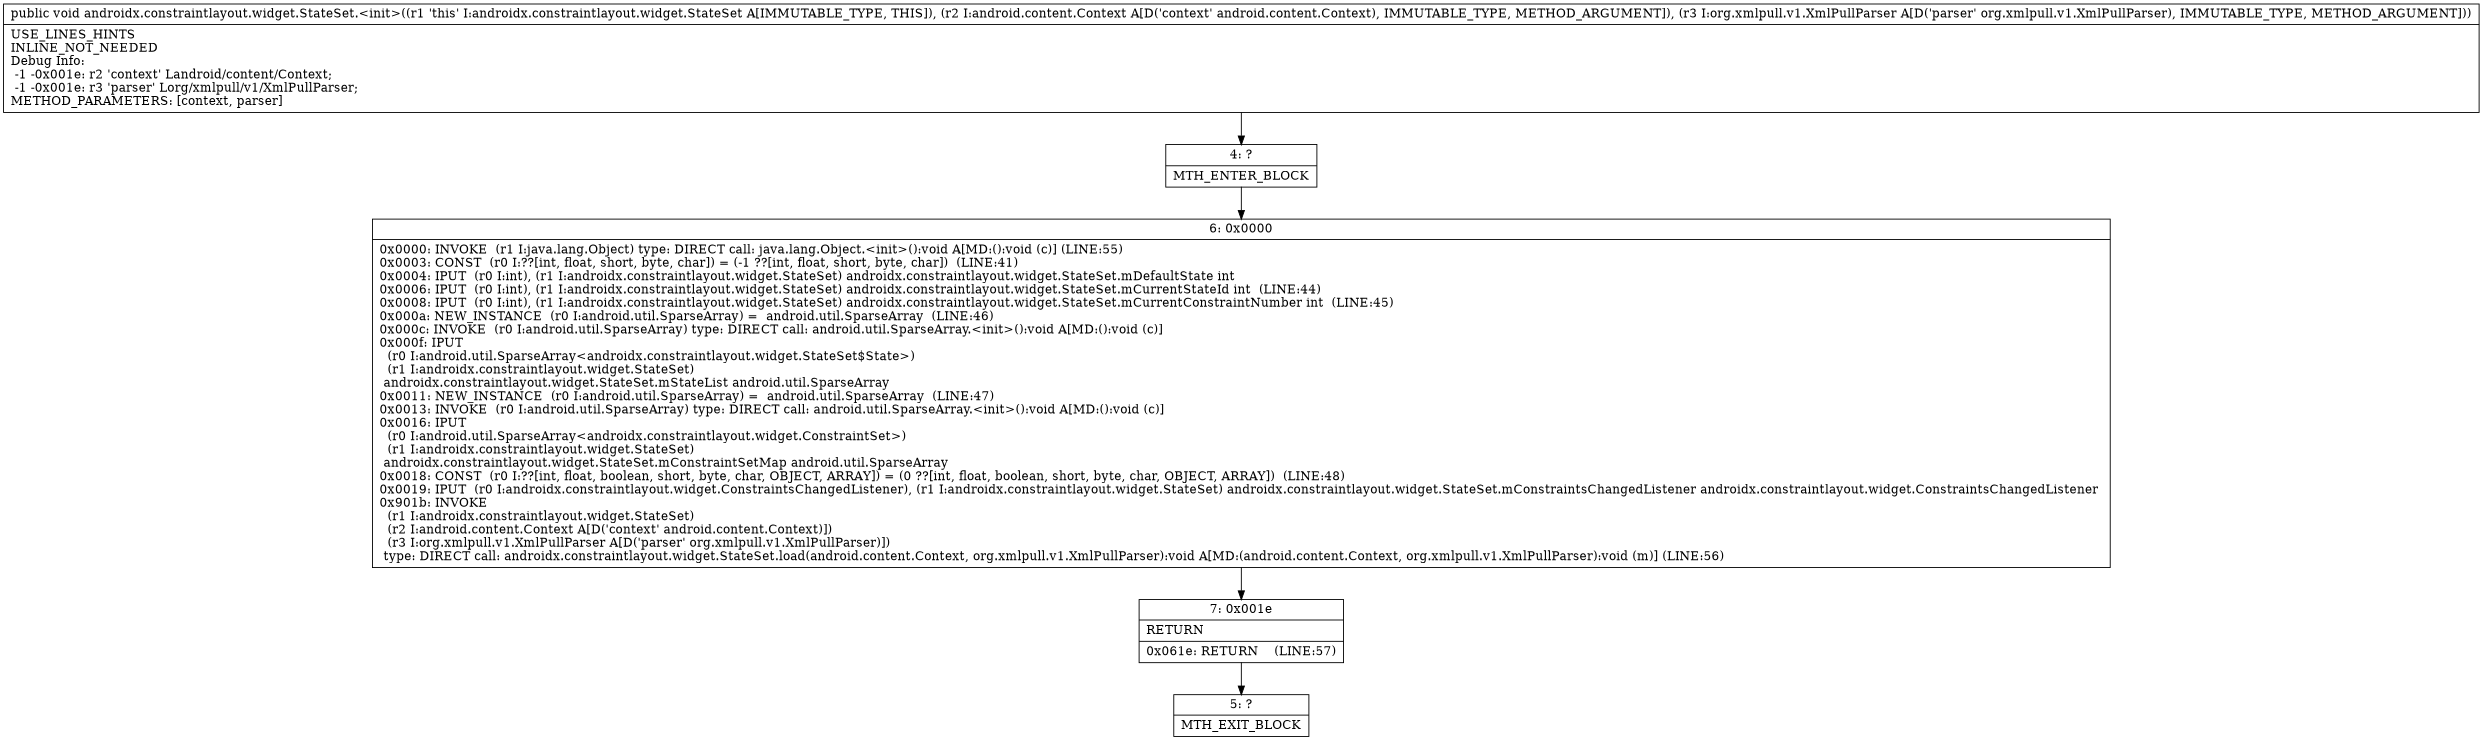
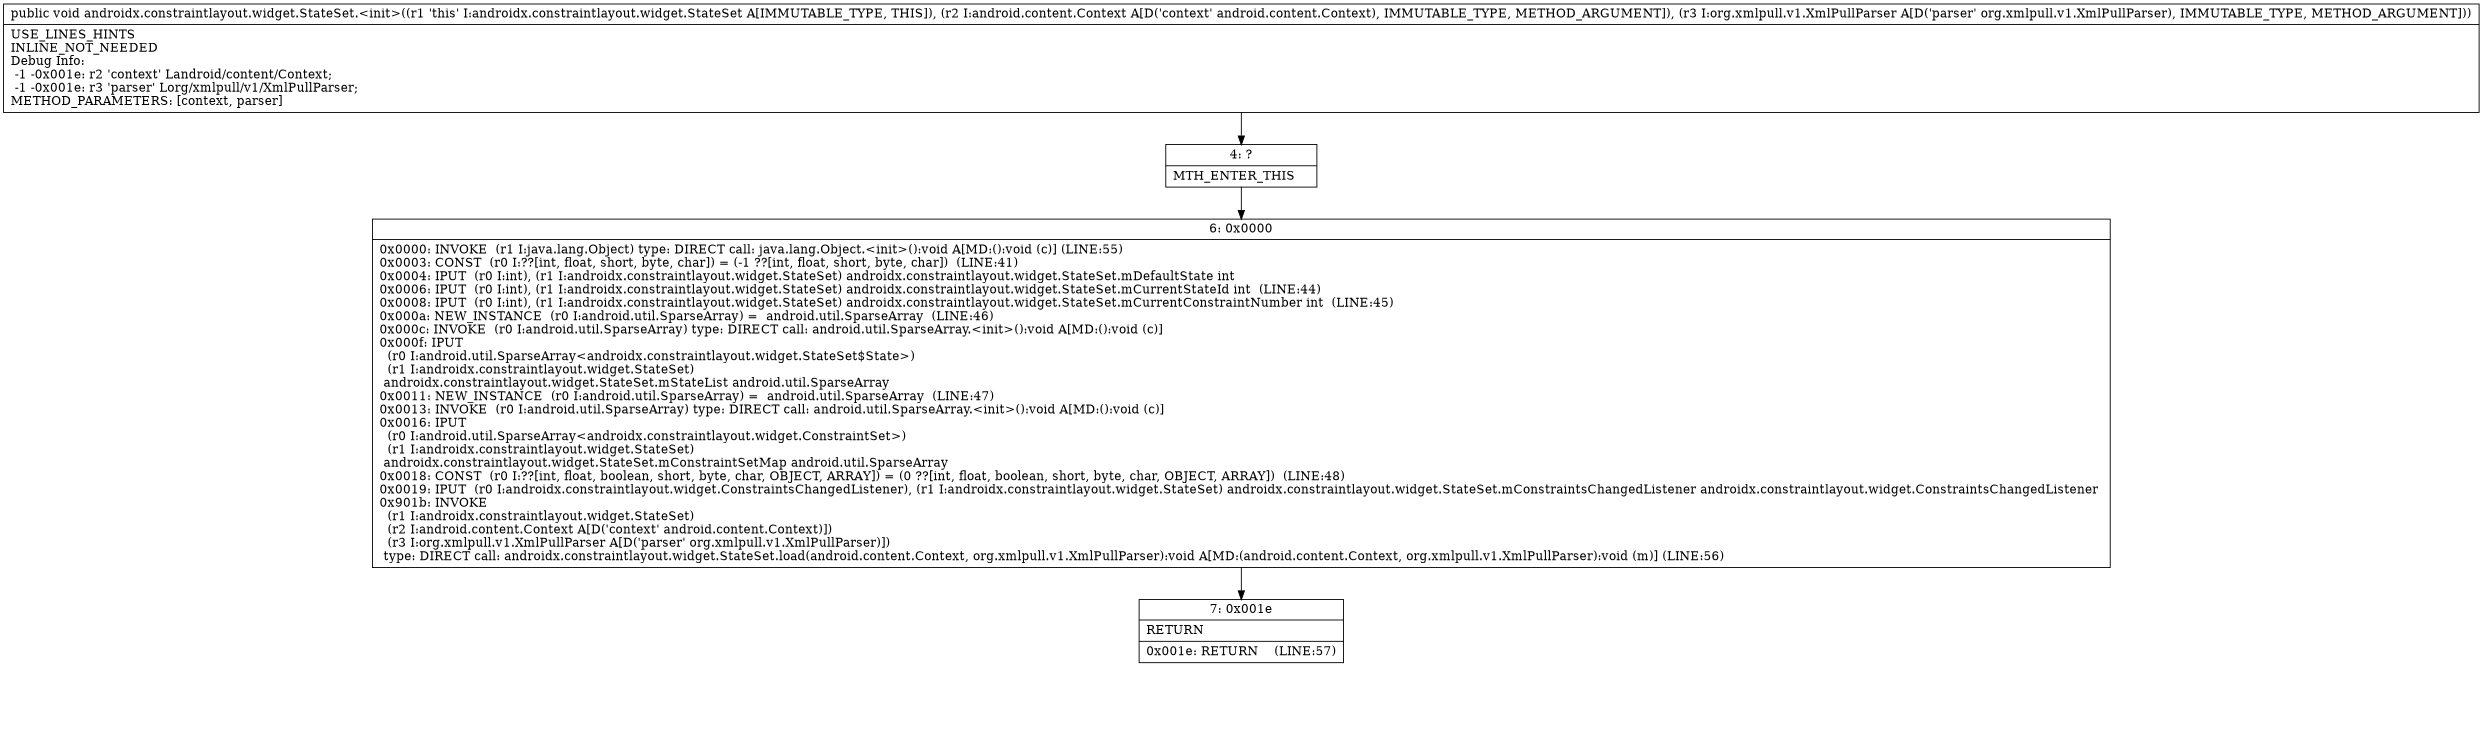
(1241, 176) -> (1234, 176)
(1241, 652) -> (1241, 652)
(1241, 716) -> none
